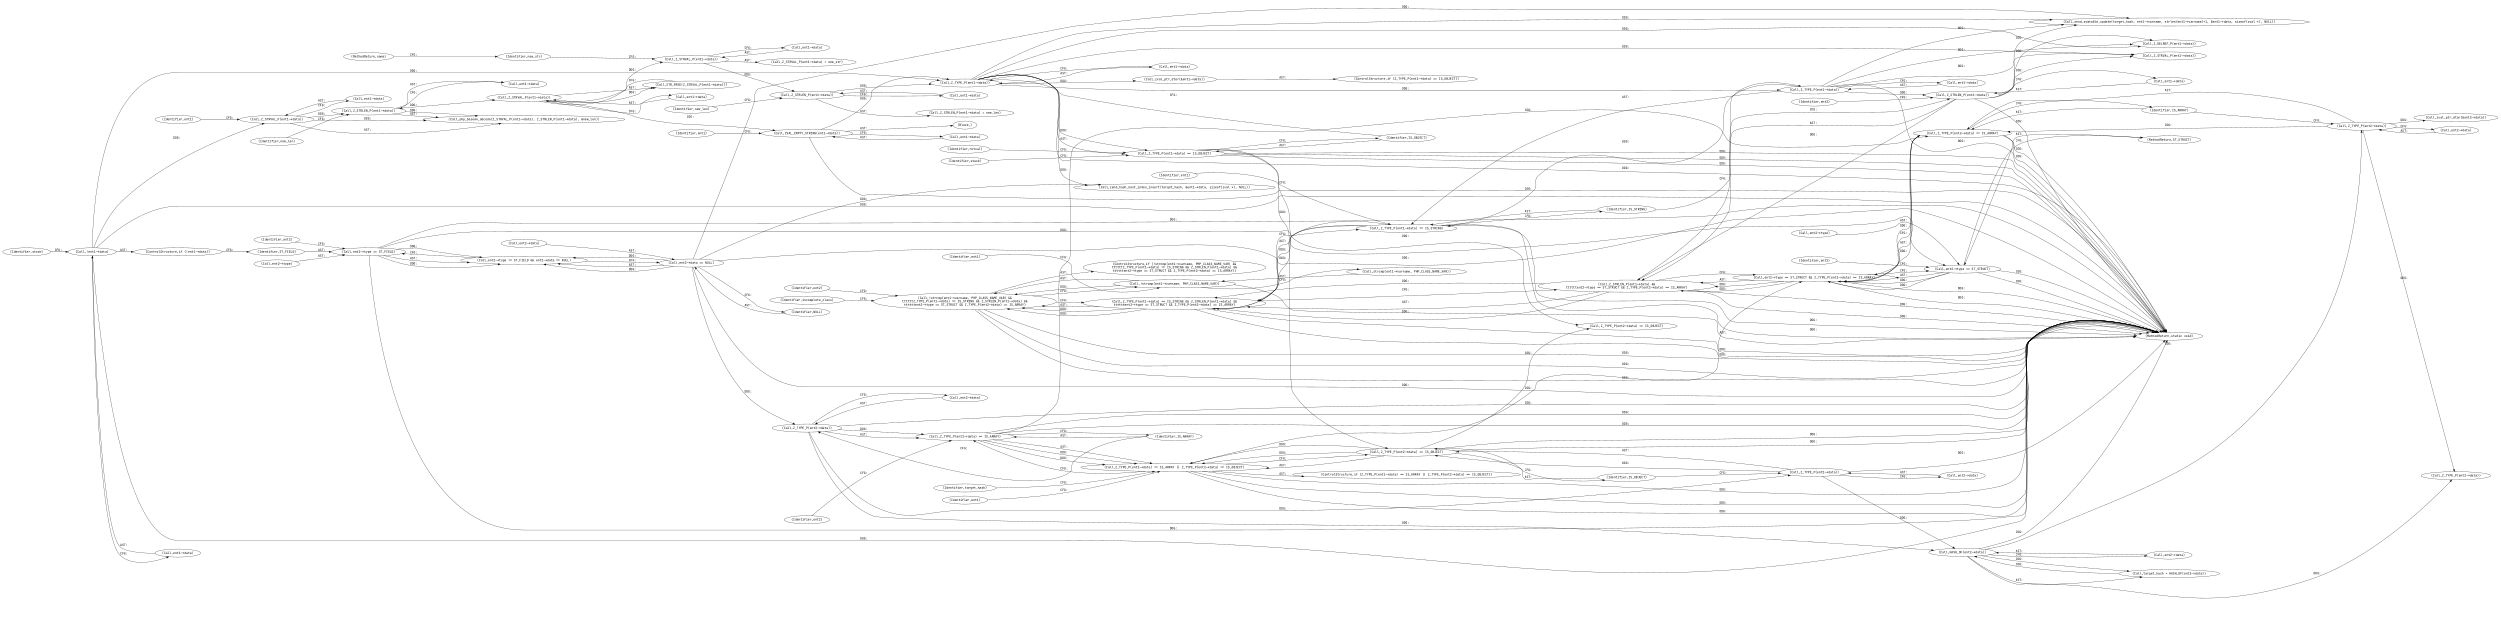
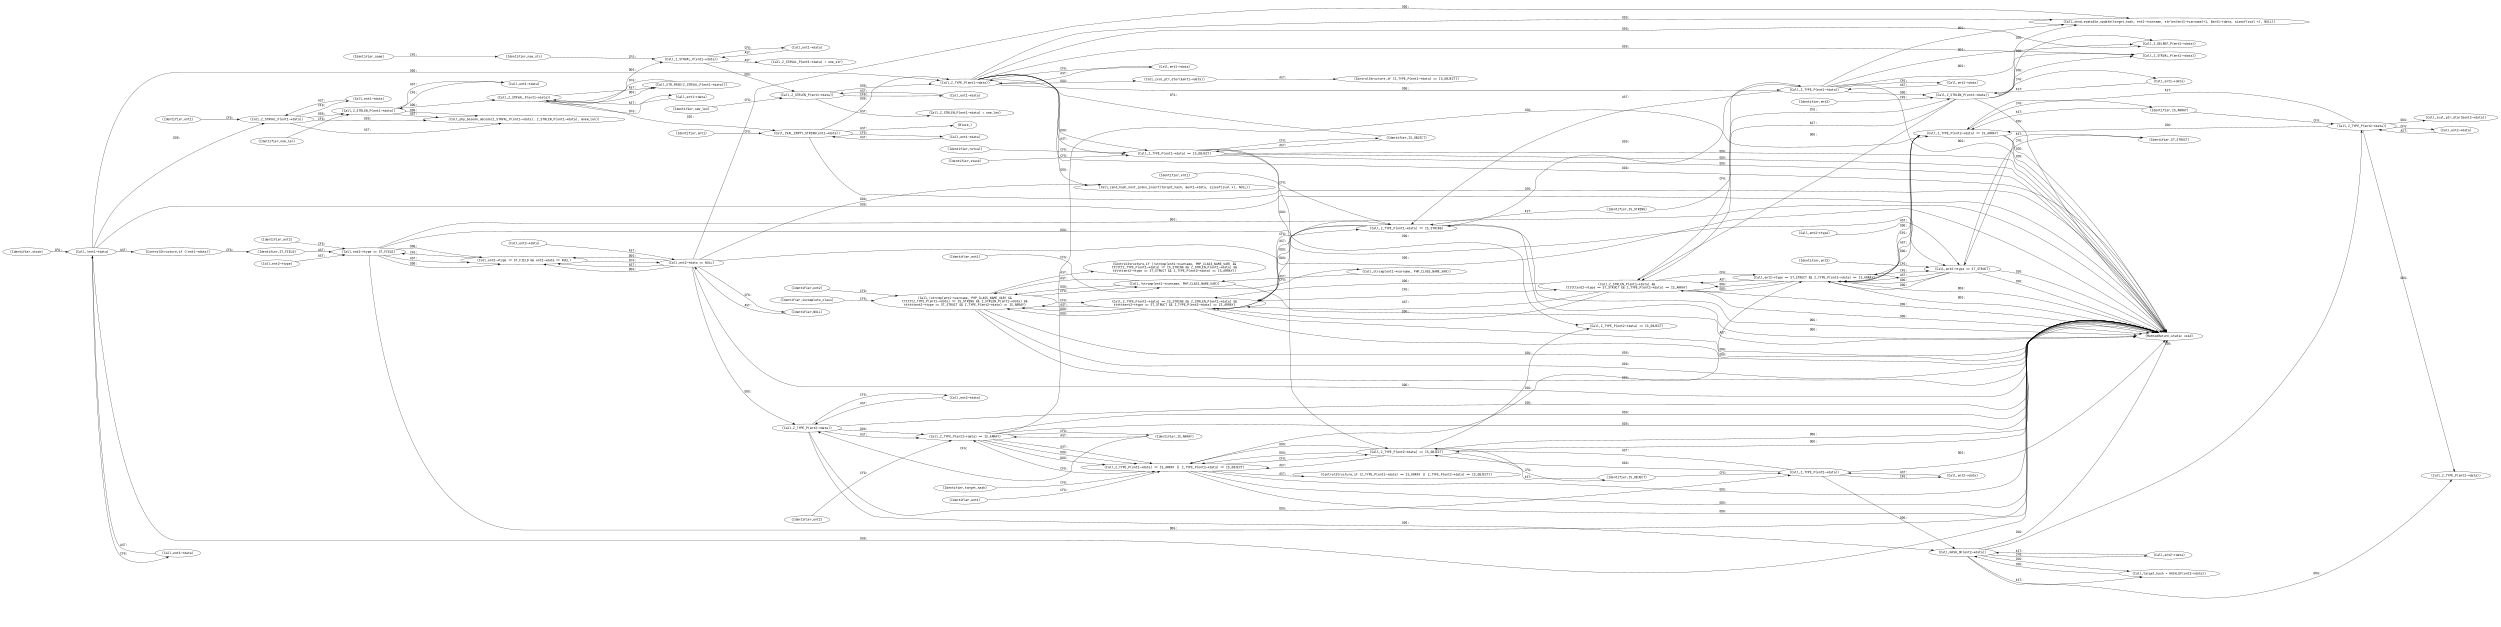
(369, 57) -> (369, 57)
(2169, 140) -> (2169, 140)
(1528, 218) -> none
